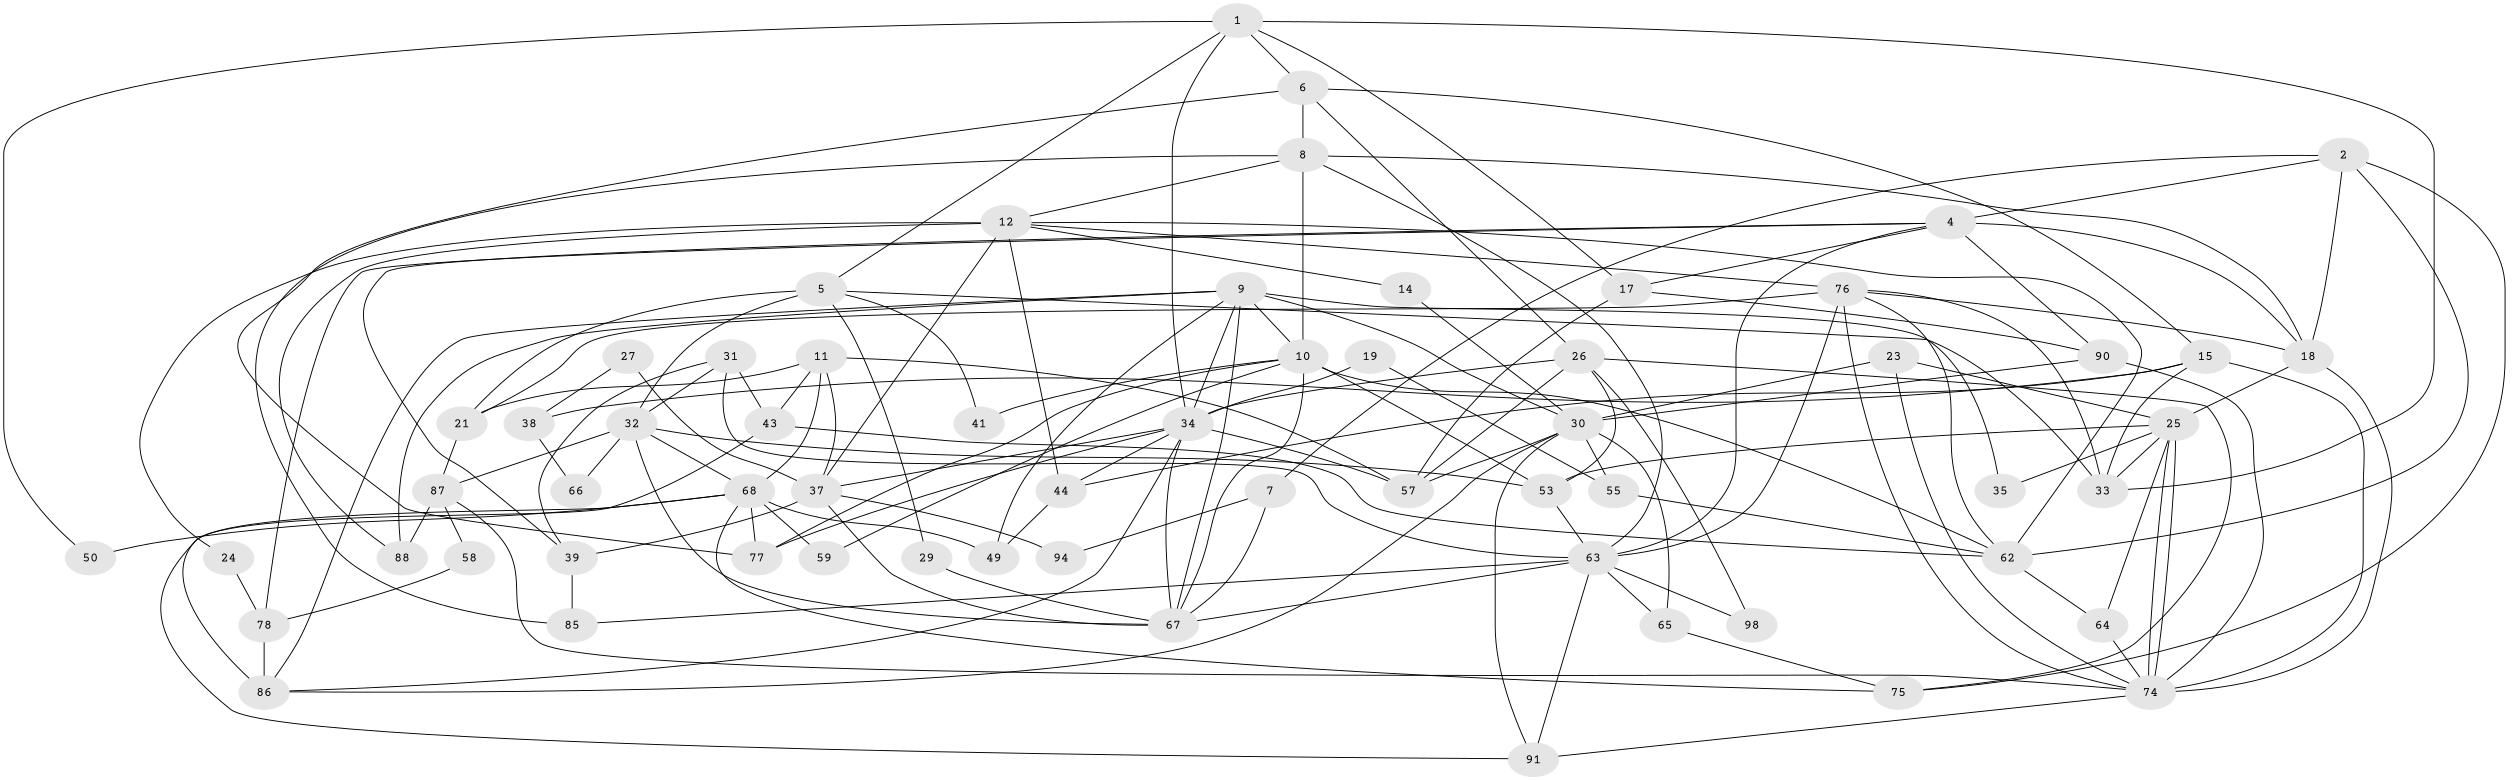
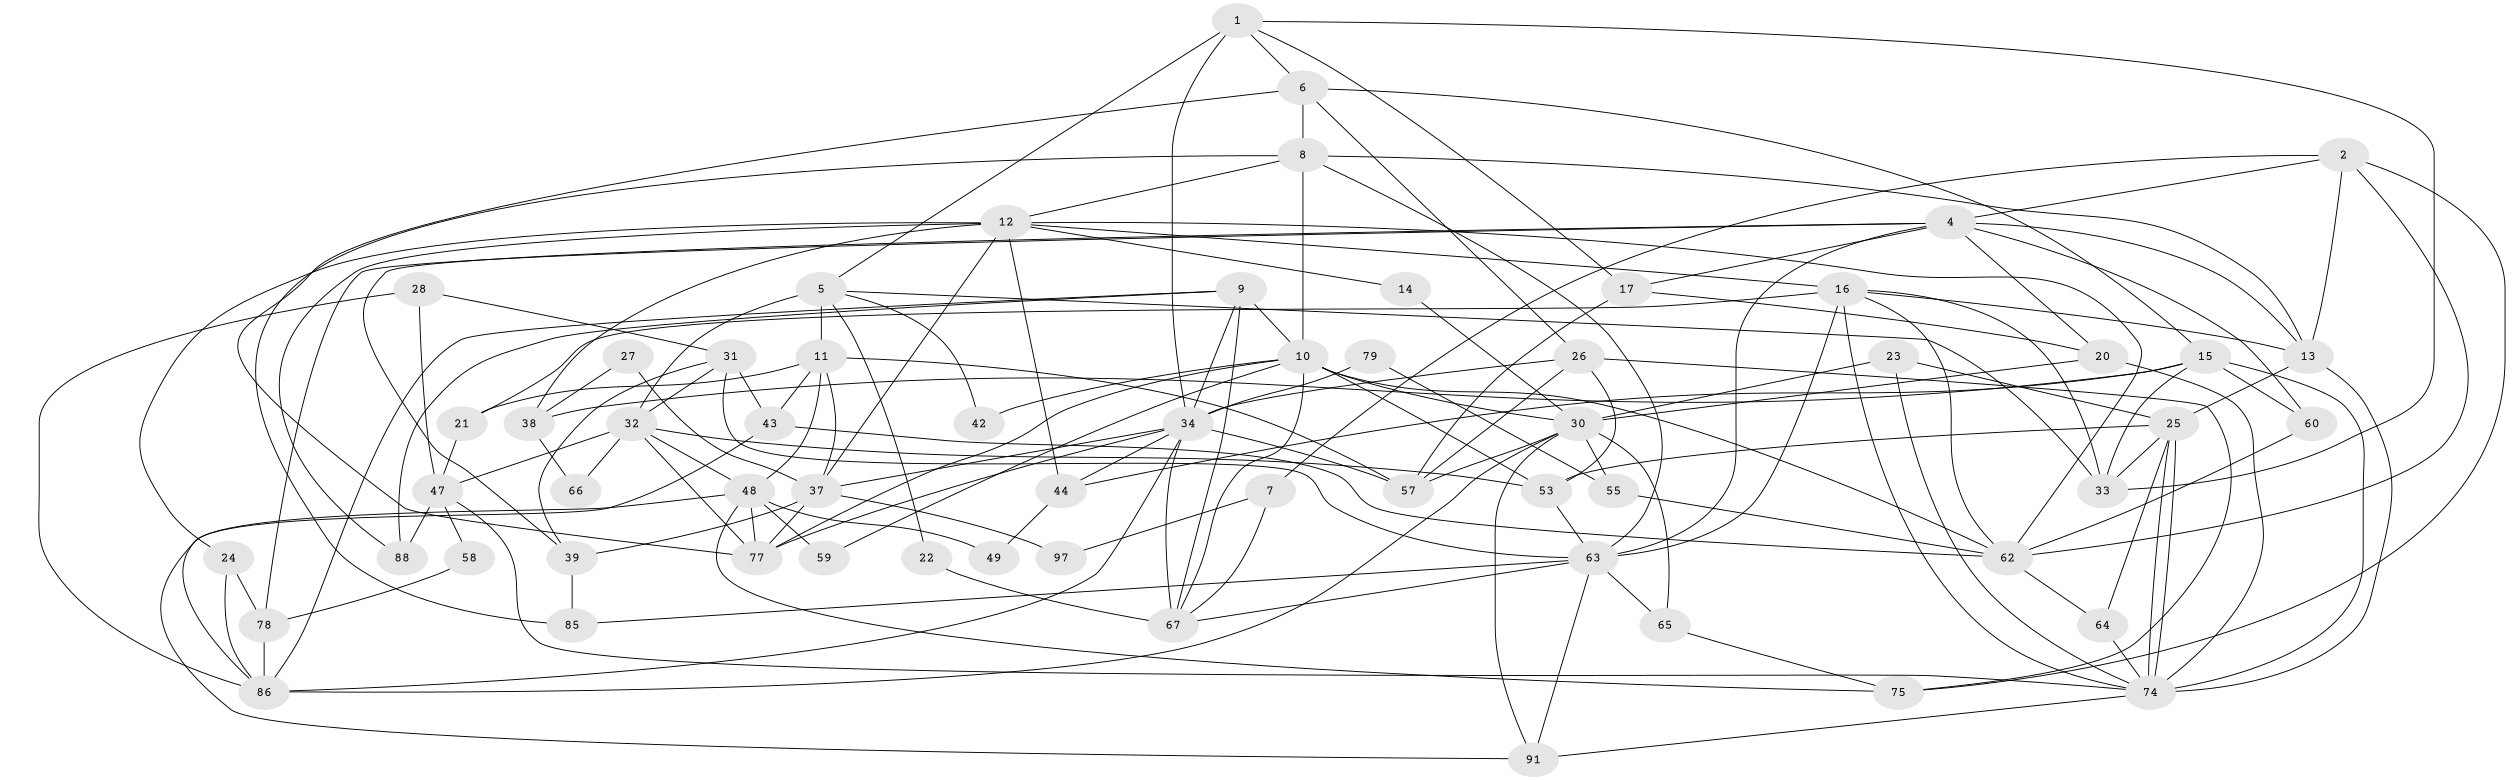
none -> (737, 271)
none -> (419, 289)
(1842, 289) -> (1842, 289)
(631, 316) -> (821, 324)
(1415, 345) -> (1477, 408)
(1370, 357) -> (1370, 357)
(2103, 357) -> (2103, 357)
(2308, 357) -> (2308, 357)
(1084, 410) -> none
(979, 424) -> (979, 424)
none -> (2312, 424)
(438, 491) -> (438, 491)
(749, 491) -> (749, 491)
(2000, 491) -> none
(91, 558) -> none
(927, 558) -> (927, 558)
(1061, 558) -> (1061, 558)
(971, 605) -> (791, 520)
(881, 611) -> (694, 491)
(1752, 625) -> none
none -> (227, 629)
